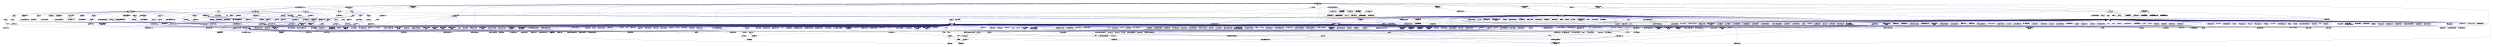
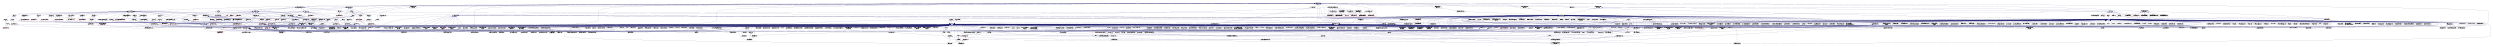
none -> (1538, 28)
